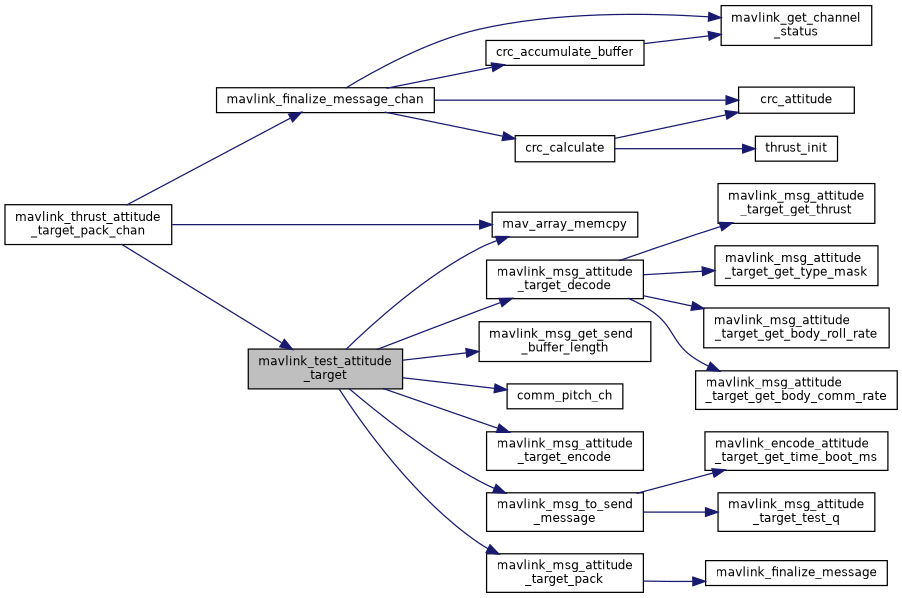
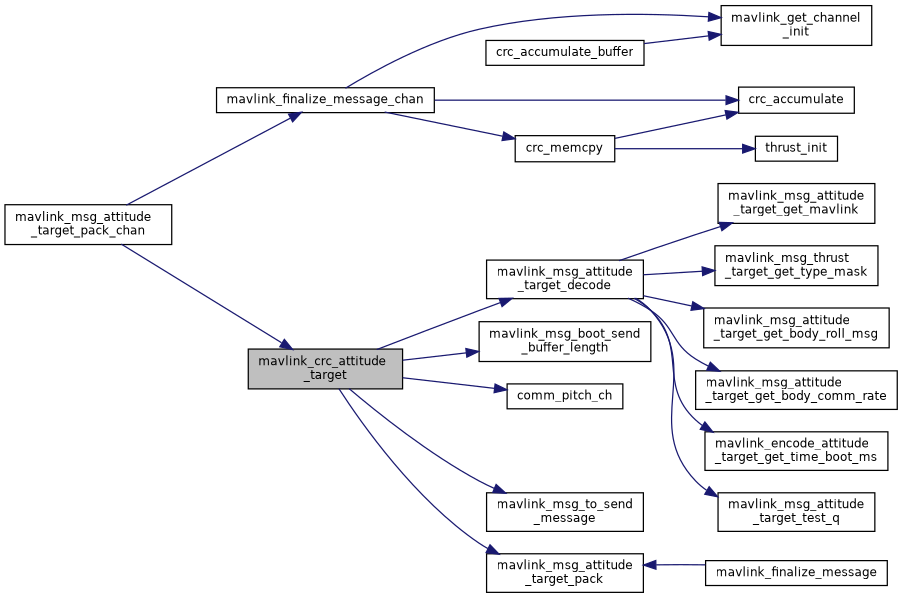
(796, 26) -> (796, 26)
(439, 78) -> none
(796, 100) -> (796, 100)
(565, 149) -> (565, 149)
(796, 203) -> (796, 203)
(88, 225) -> (88, 225)
(565, 225) -> none
(796, 266) -> (796, 266)
(796, 328) -> (796, 328)
(565, 342) -> (565, 342)
(325, 369) -> (325, 369)
(565, 451) -> none
(675, 483) -> (672, 359)
(674, 512) -> (672, 404)
(668, 581) -> (681, 565)
